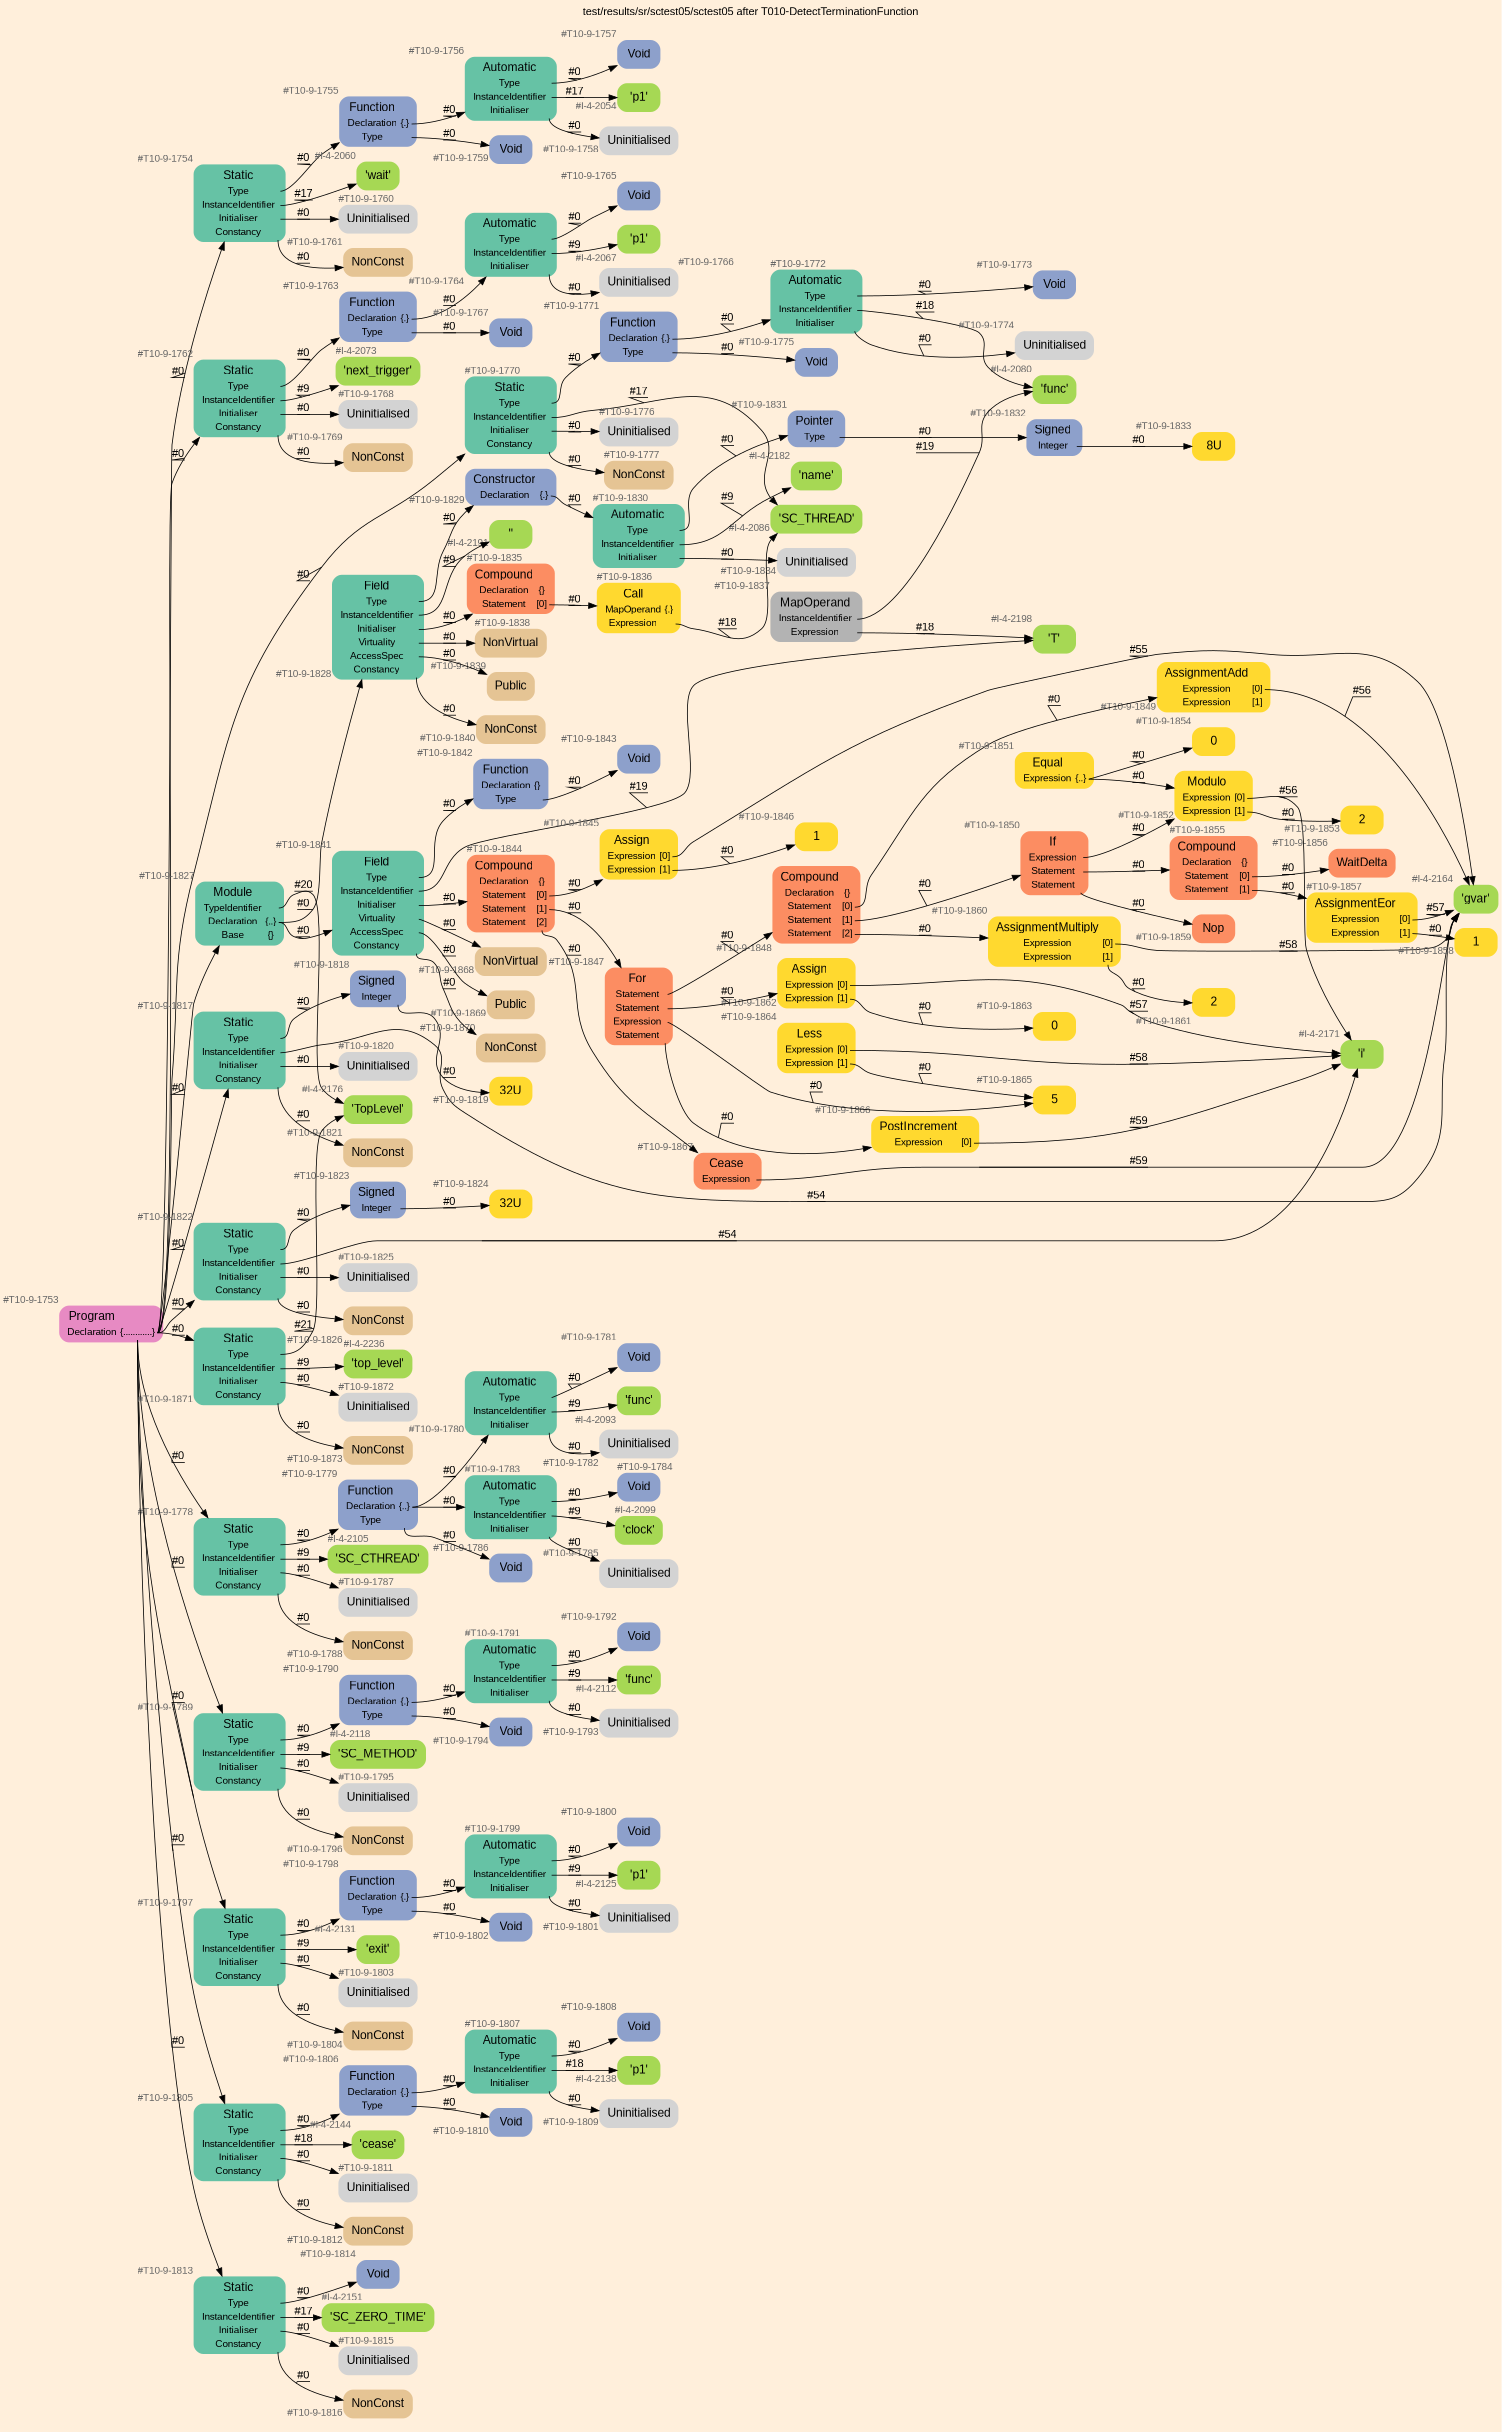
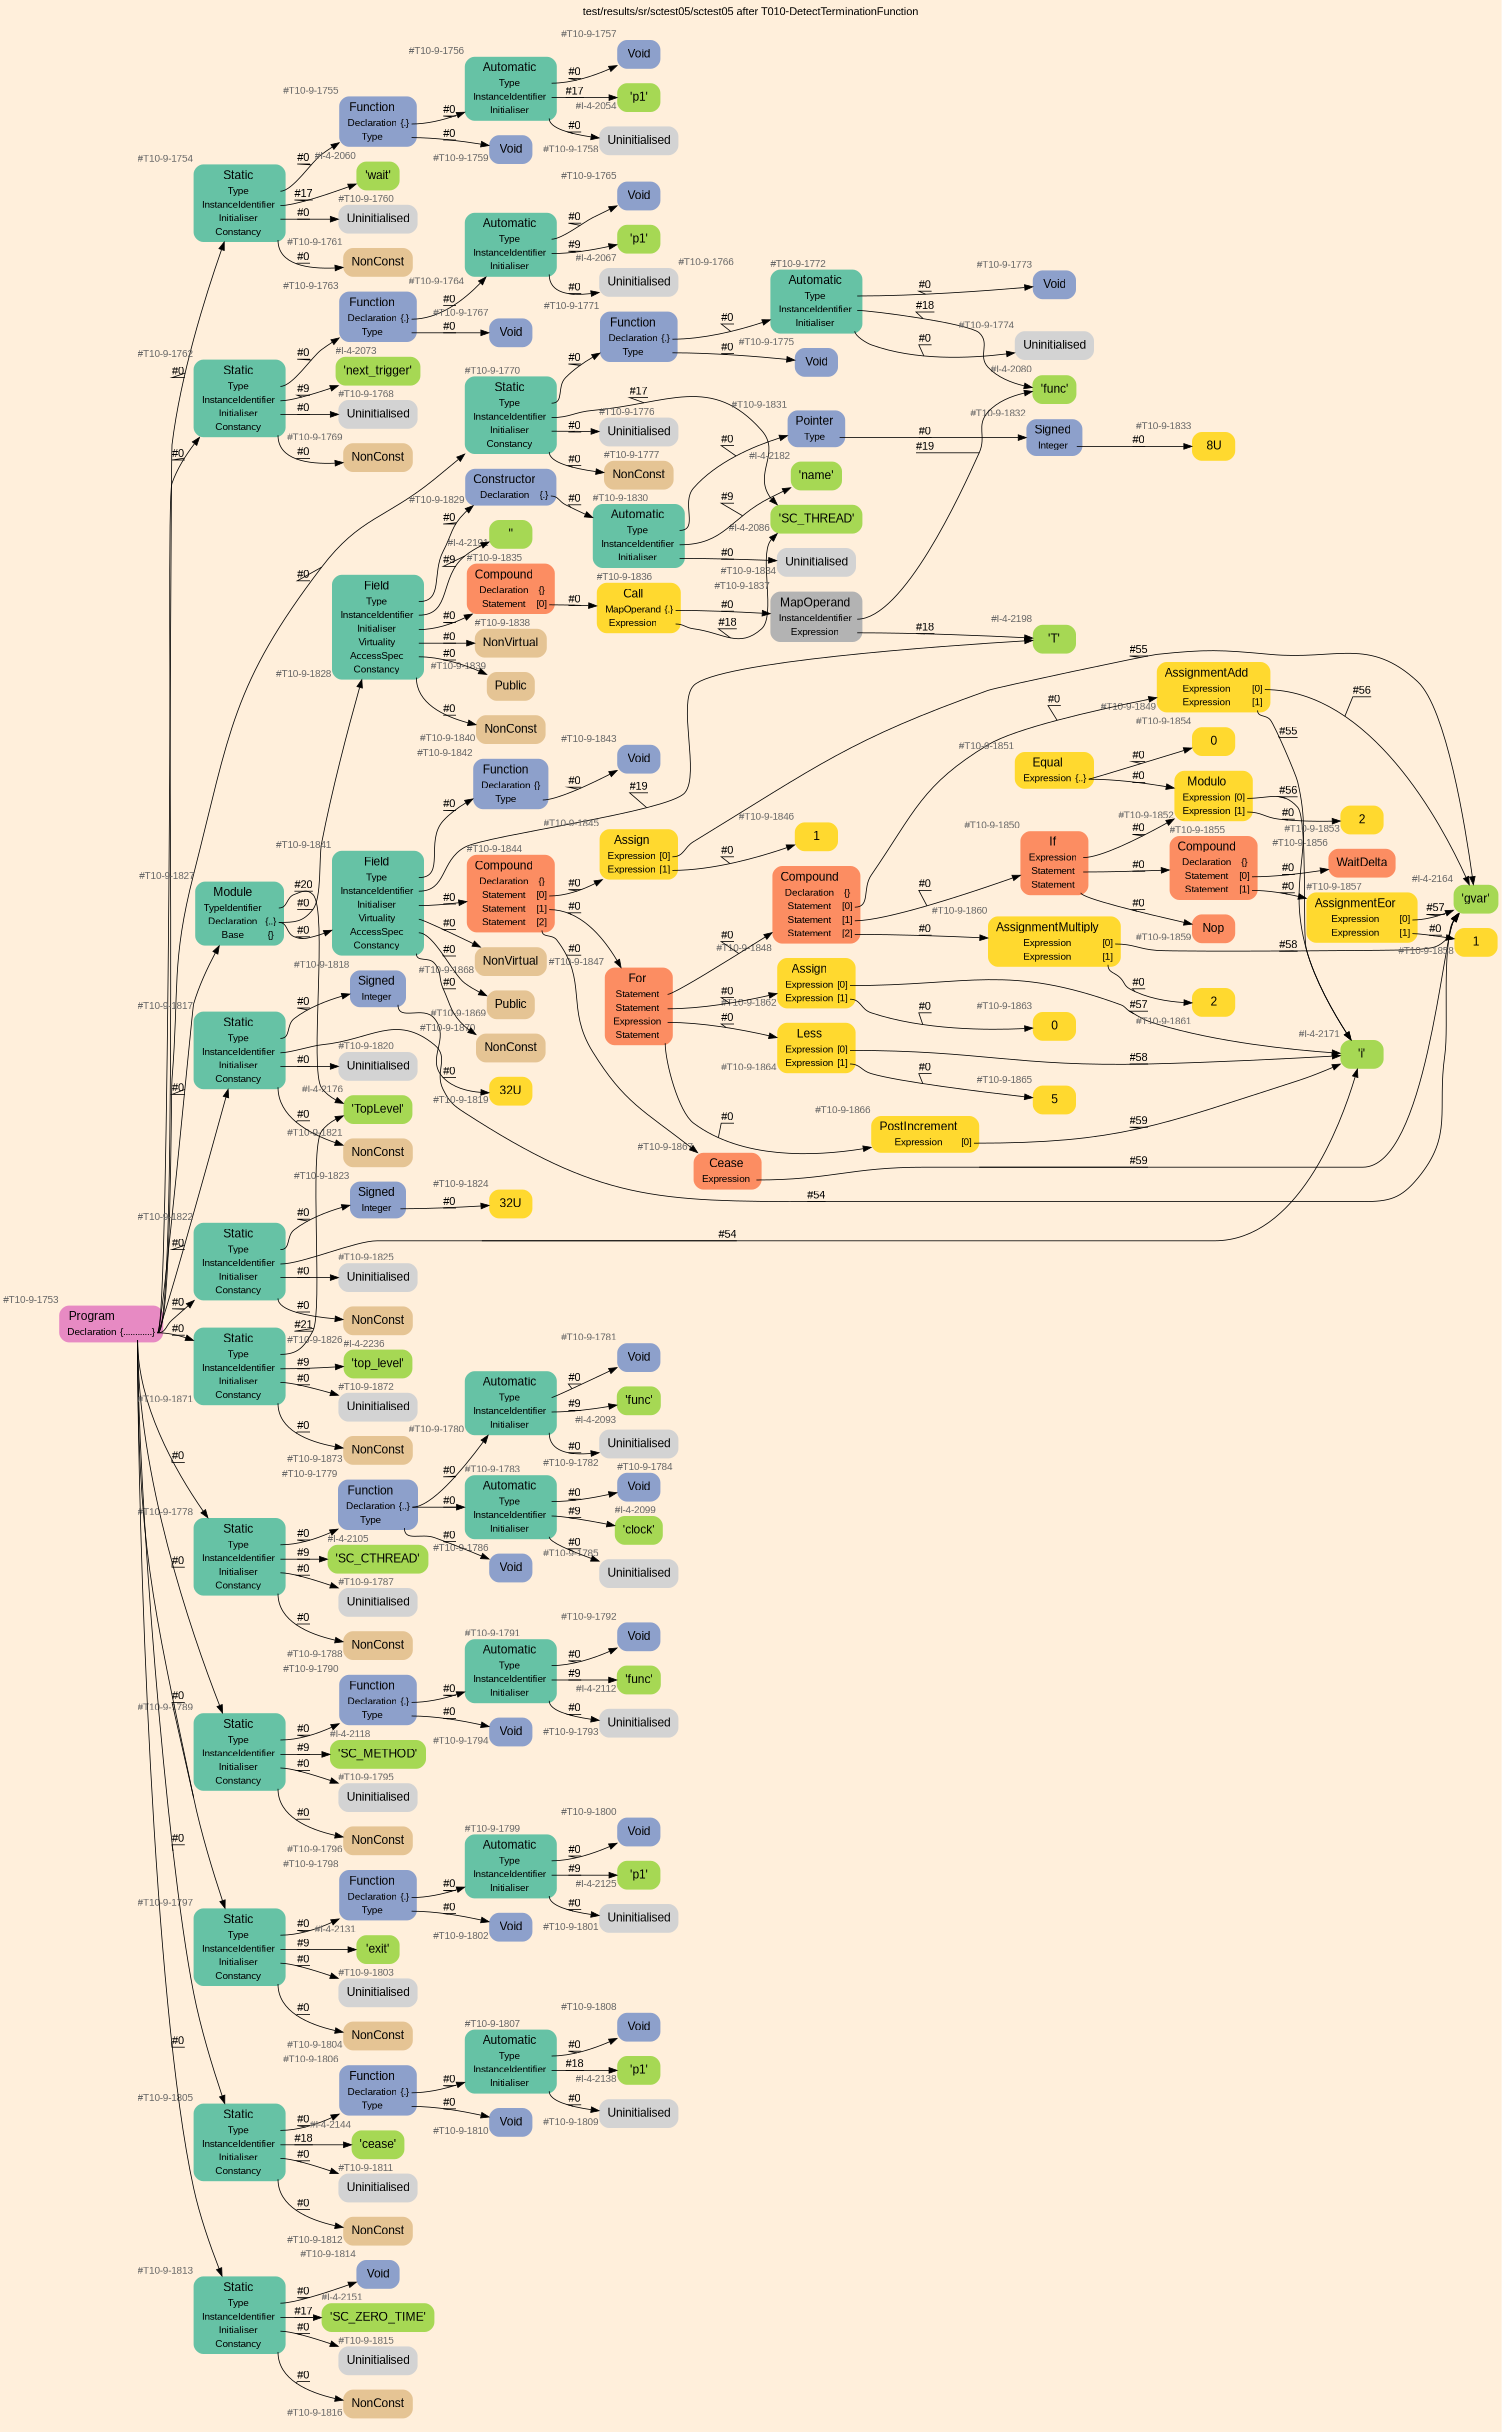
none -> (719, 611)
none -> (1299, 887)
(835, 1106) -> (719, 1026)
